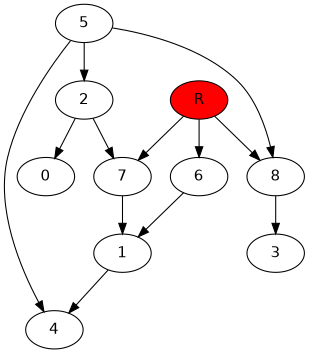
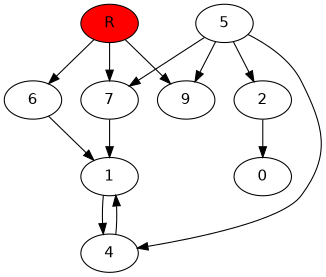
(101, 134) -> (171, 59)
(276, 177) -> (186, 100)
none -> (117, 220)
(276, 253) -> none
